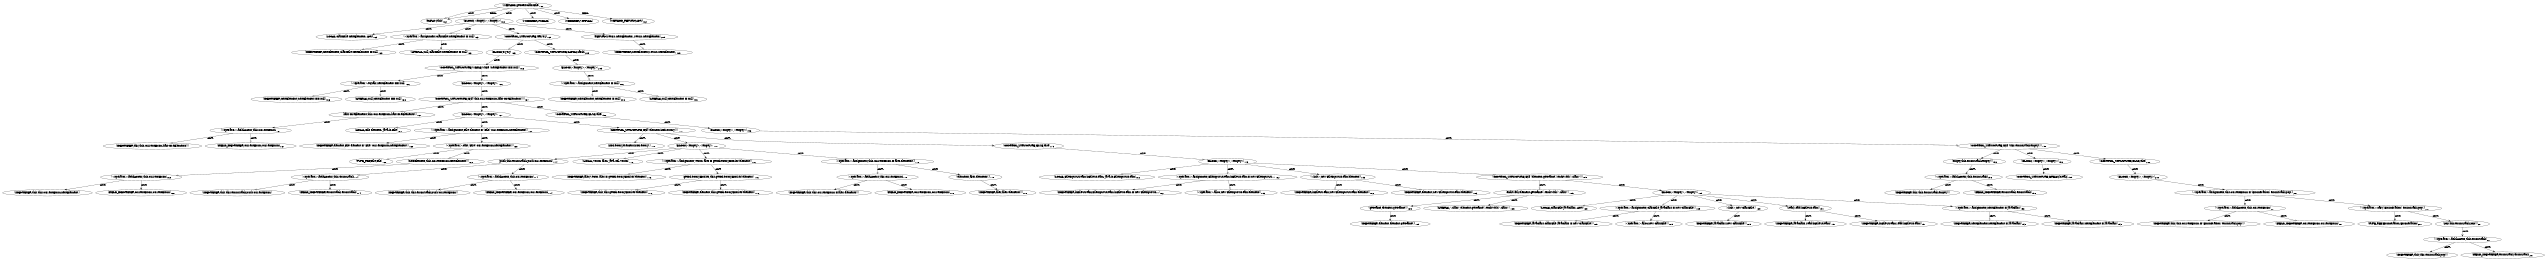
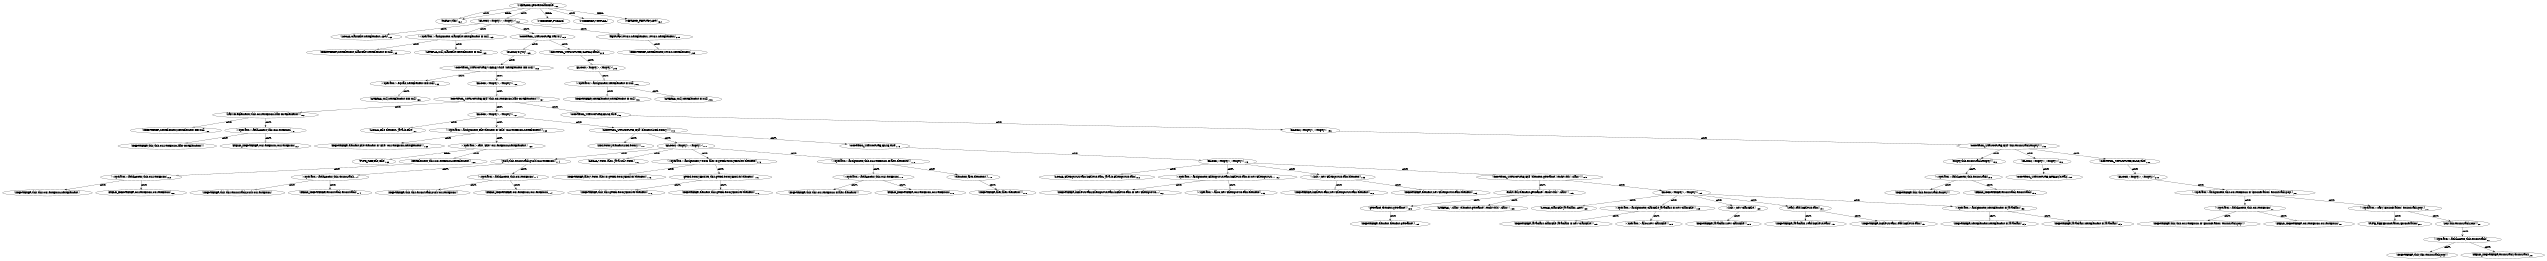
(534, 14) -> (549, 14)
(339, 91) -> (221, 123)
(681, 130) -> (673, 130)
(437, 154) -> (447, 154)
